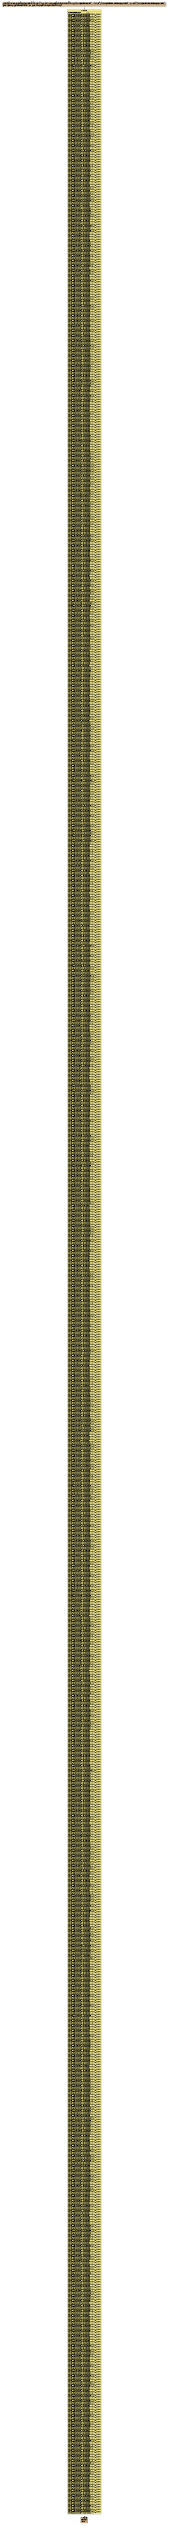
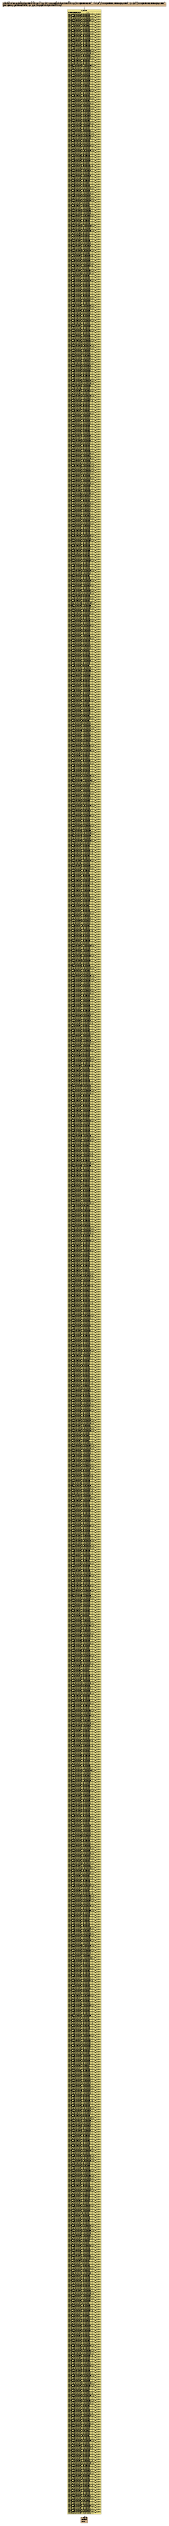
(84, 2520) -> (84, 2520)
